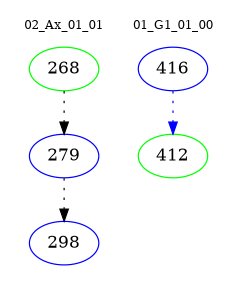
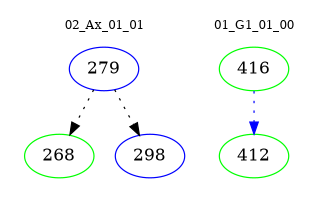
(173, 69) -> (254, 69)
(64, 107) -> (85, 107)
